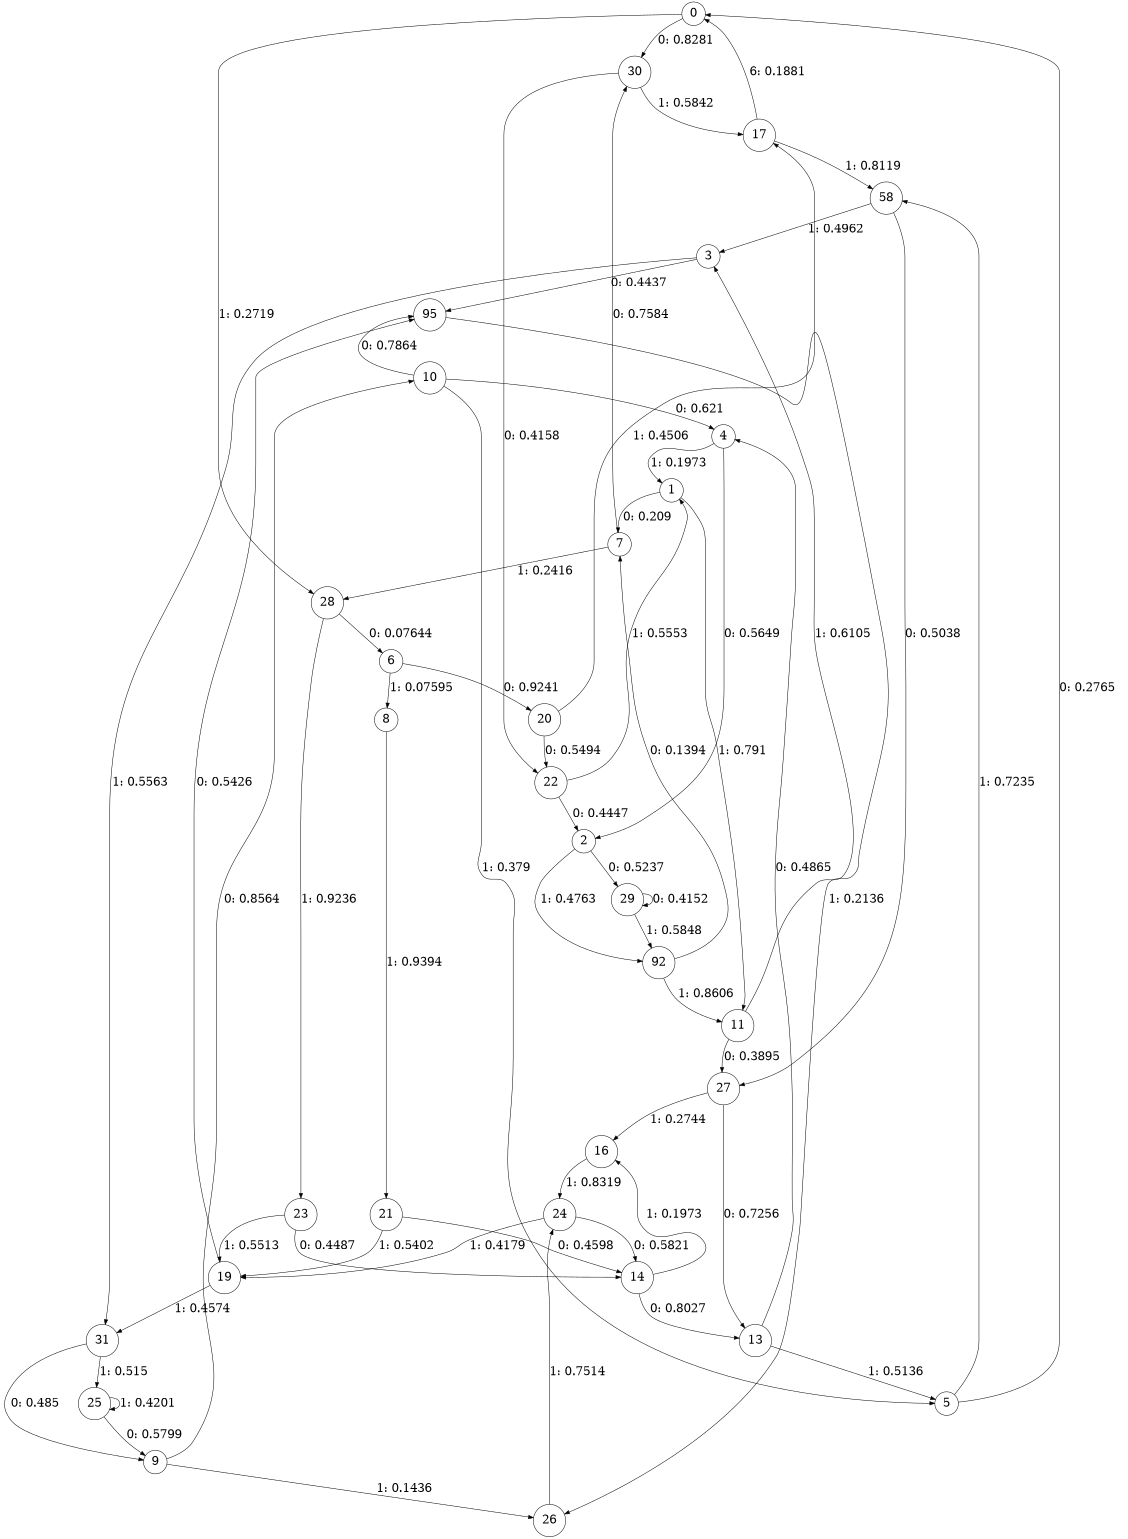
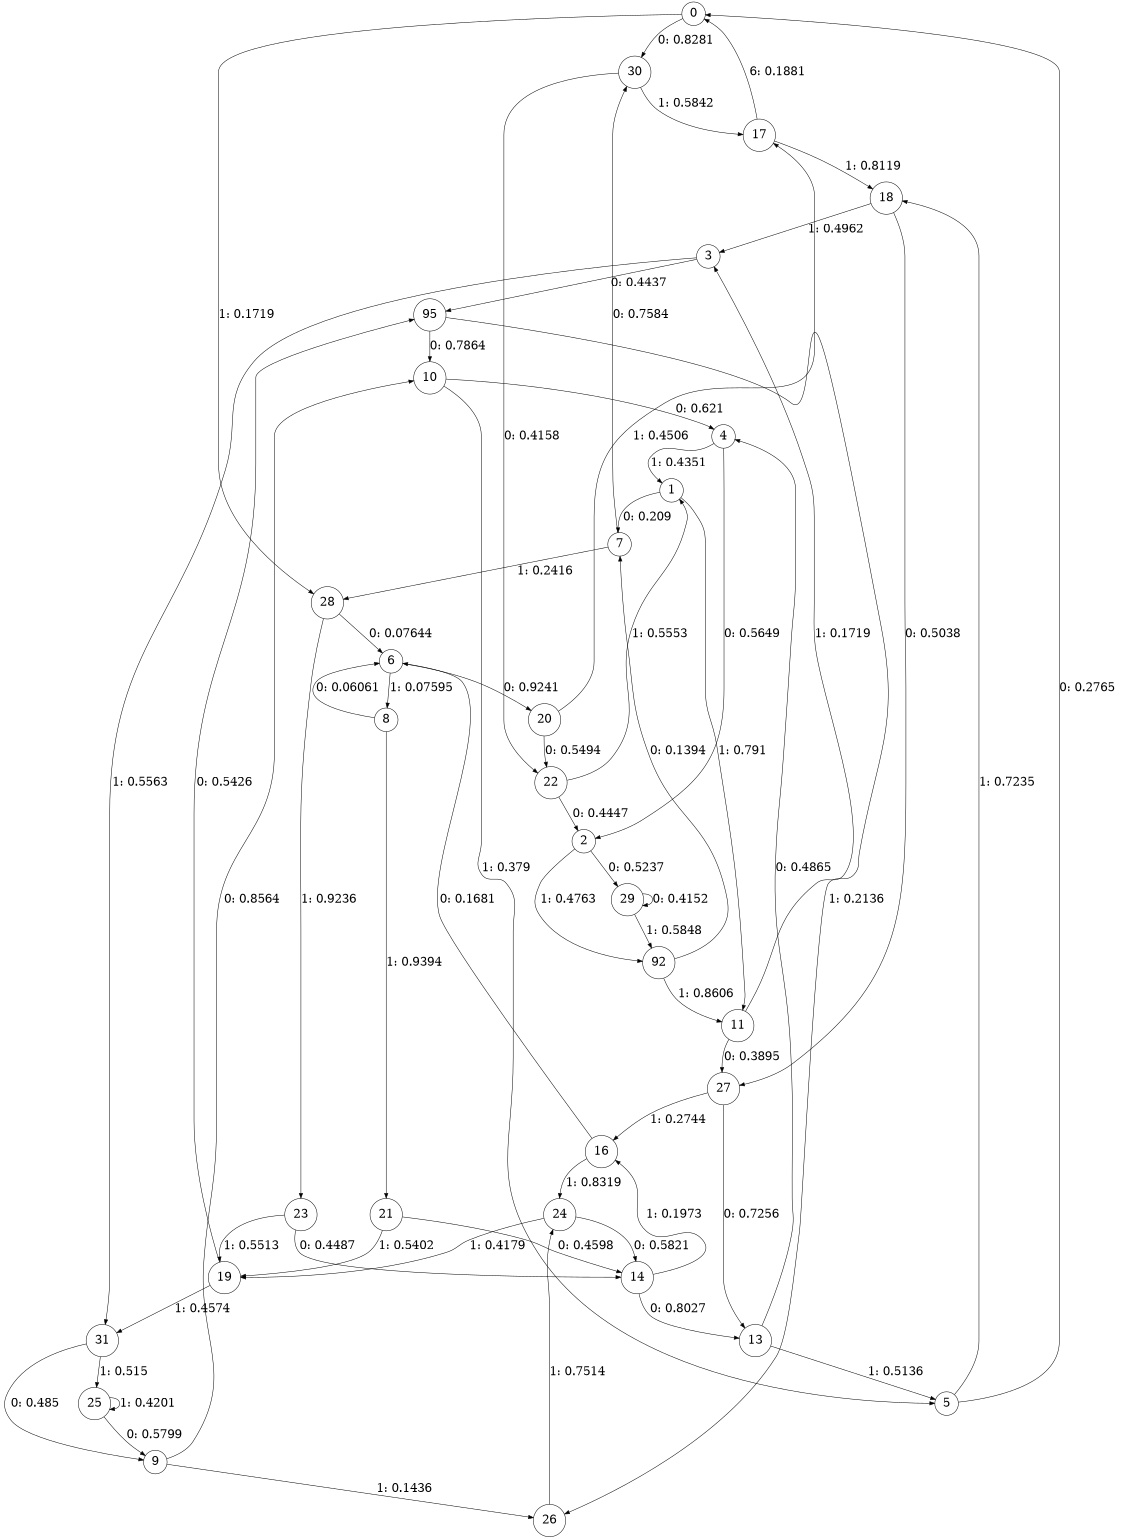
(886, 198) -> (886, 198)
(252, 315) -> (252, 315)
(359, 349) -> (430, 344)
(684, 463) -> (684, 463)
(848, 634) -> (848, 634)
none -> (314, 693)
none -> (438, 902)
